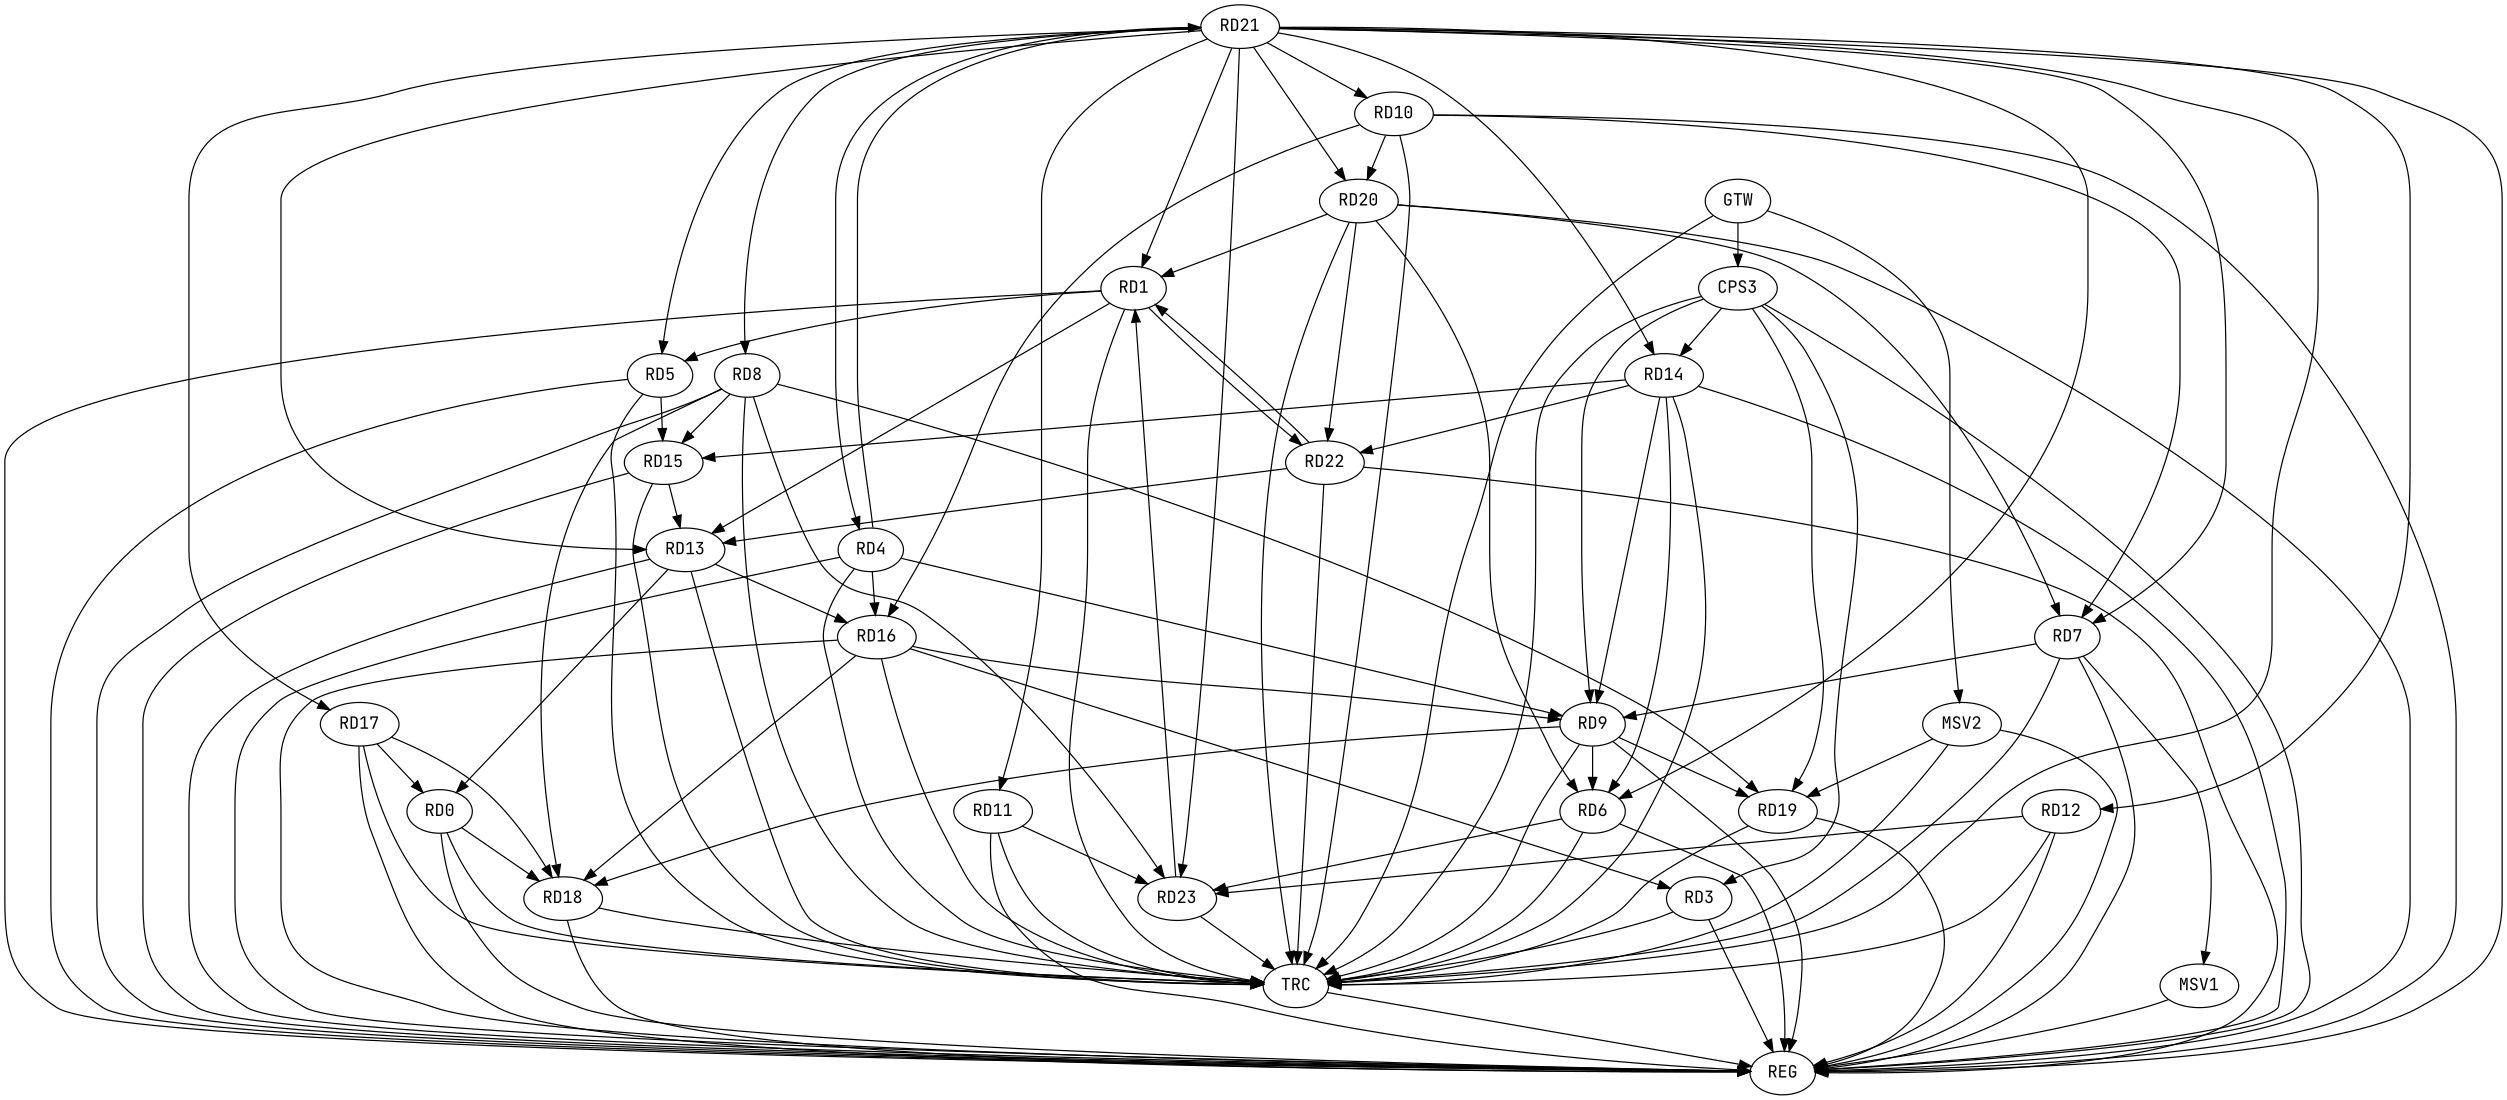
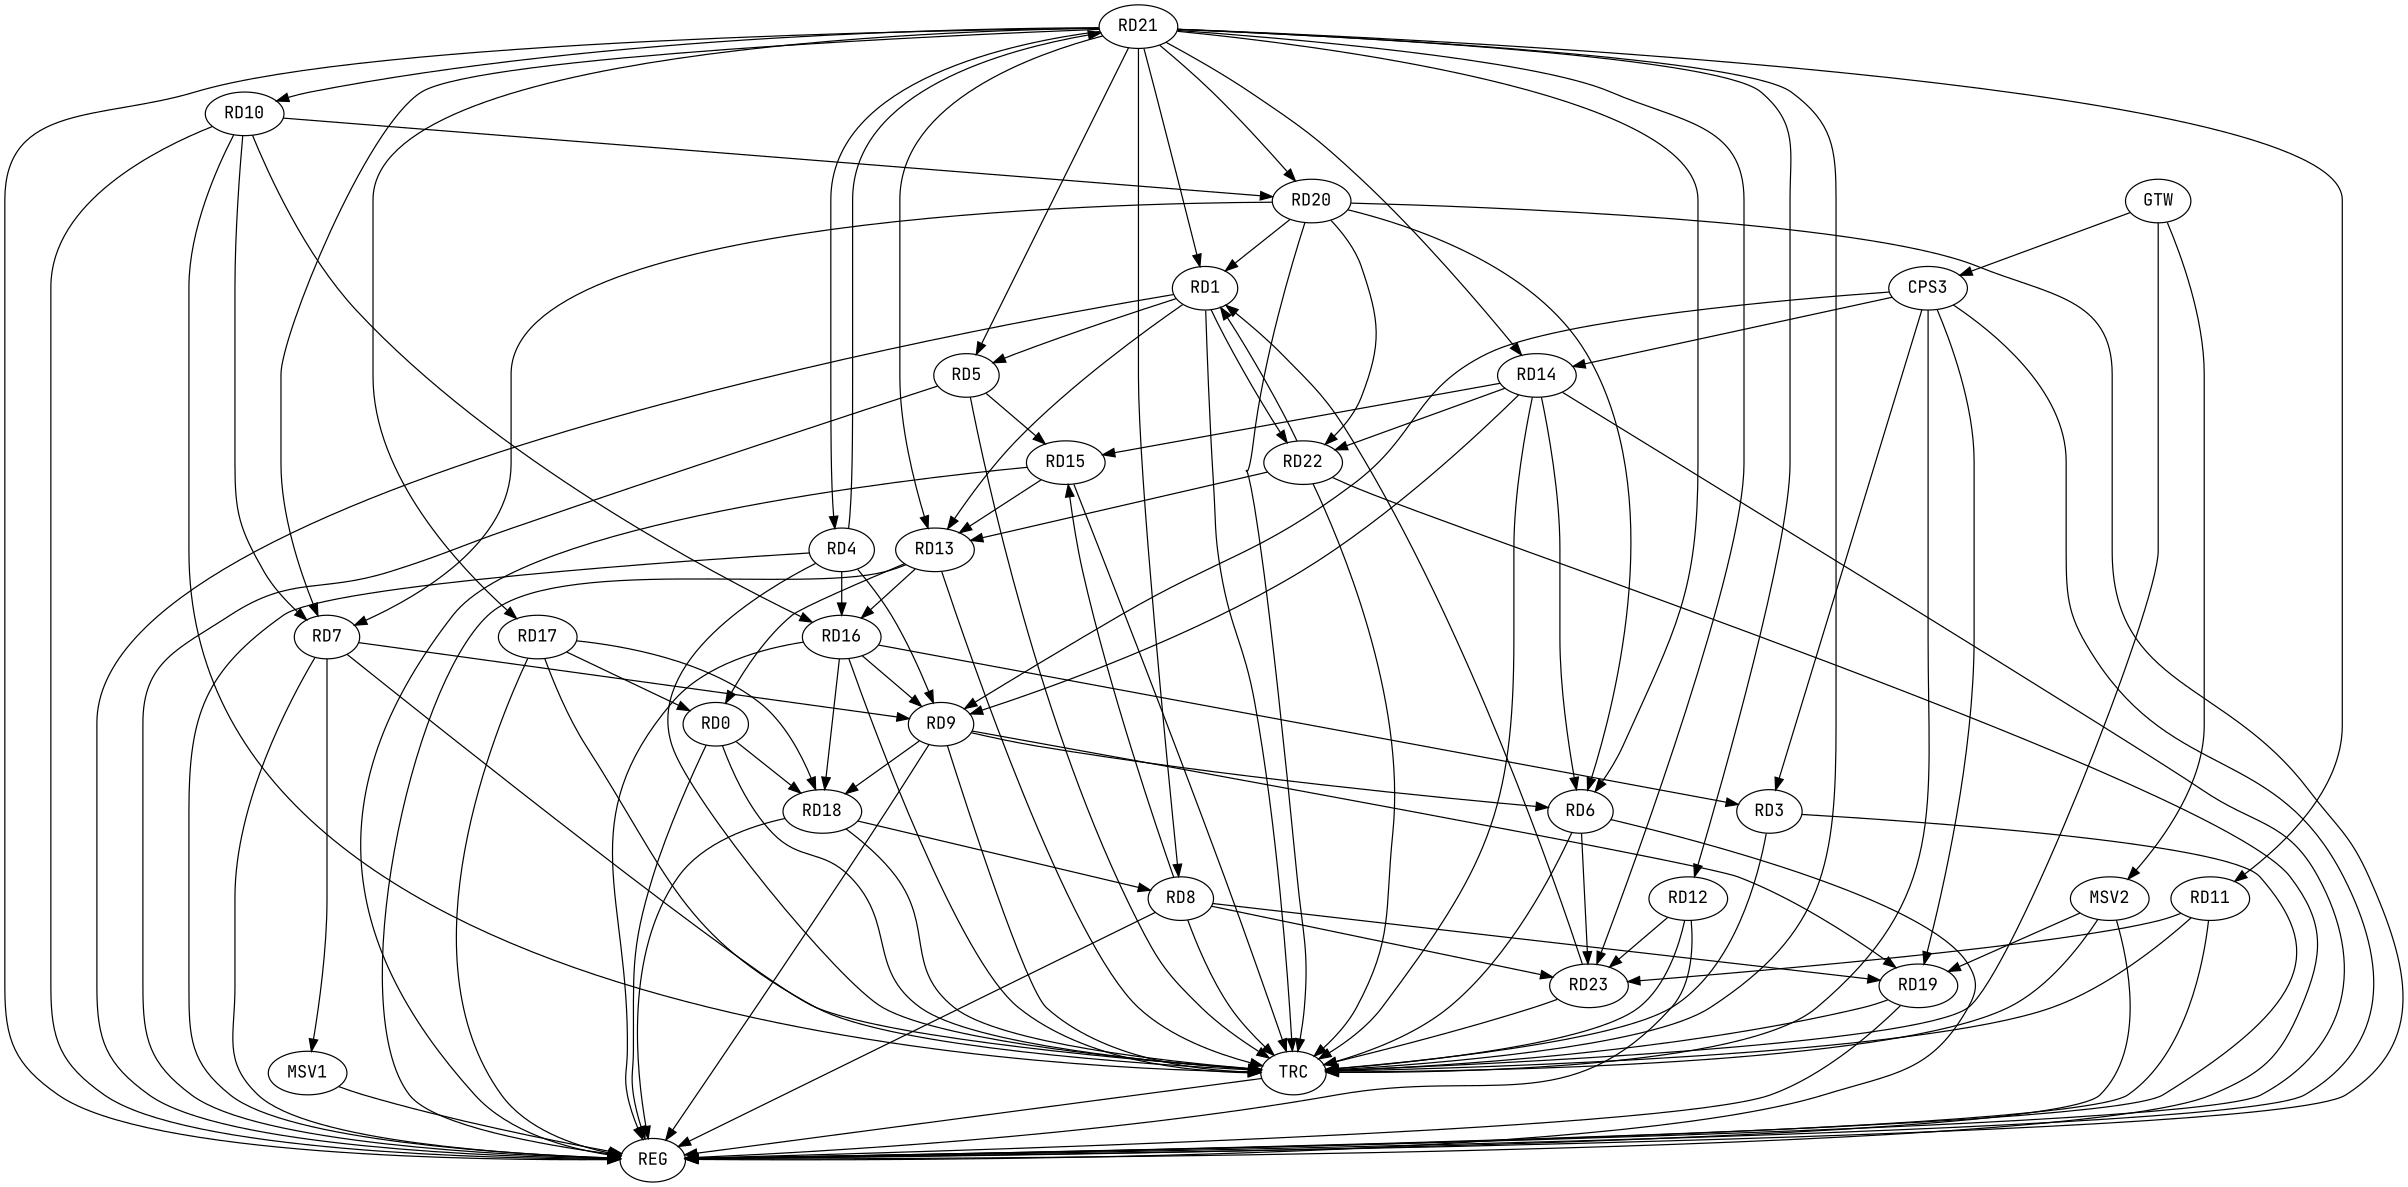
(555, 573) -> (998, 854)
